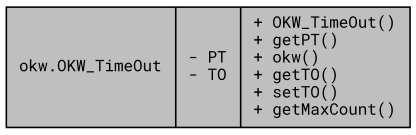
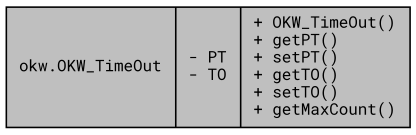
(287, 58) -> (297, 58)
